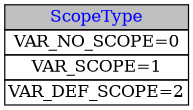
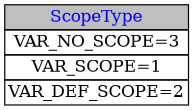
(97, 42) -> (97, 42)
